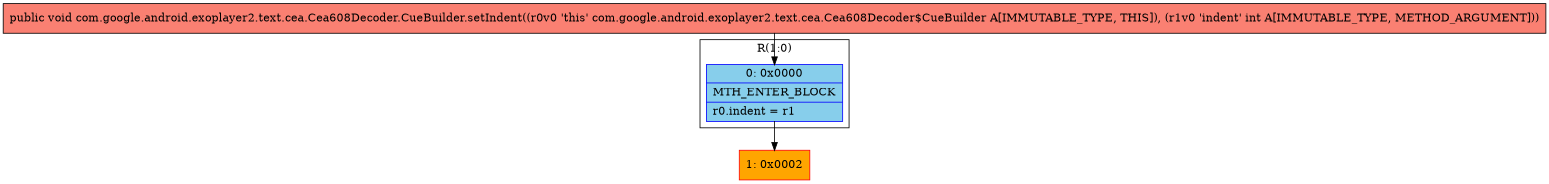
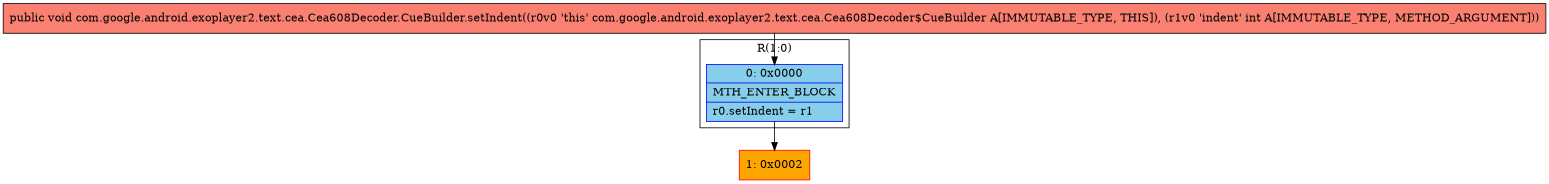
(754, 111) -> (763, 111)
